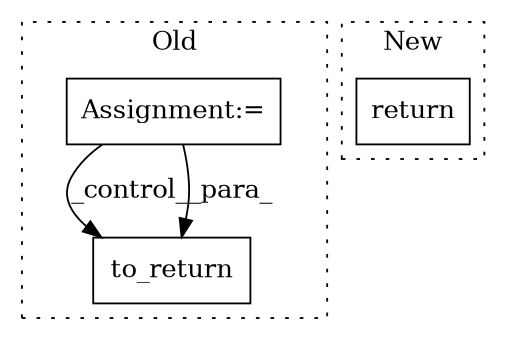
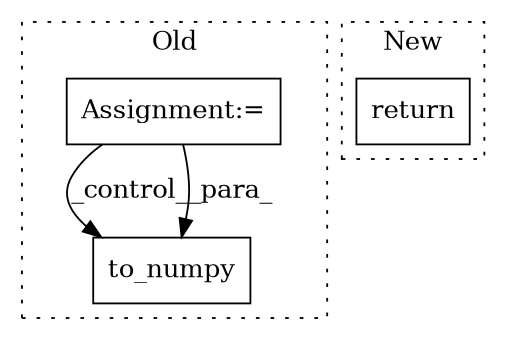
(172, 271) -> (172, 271)
